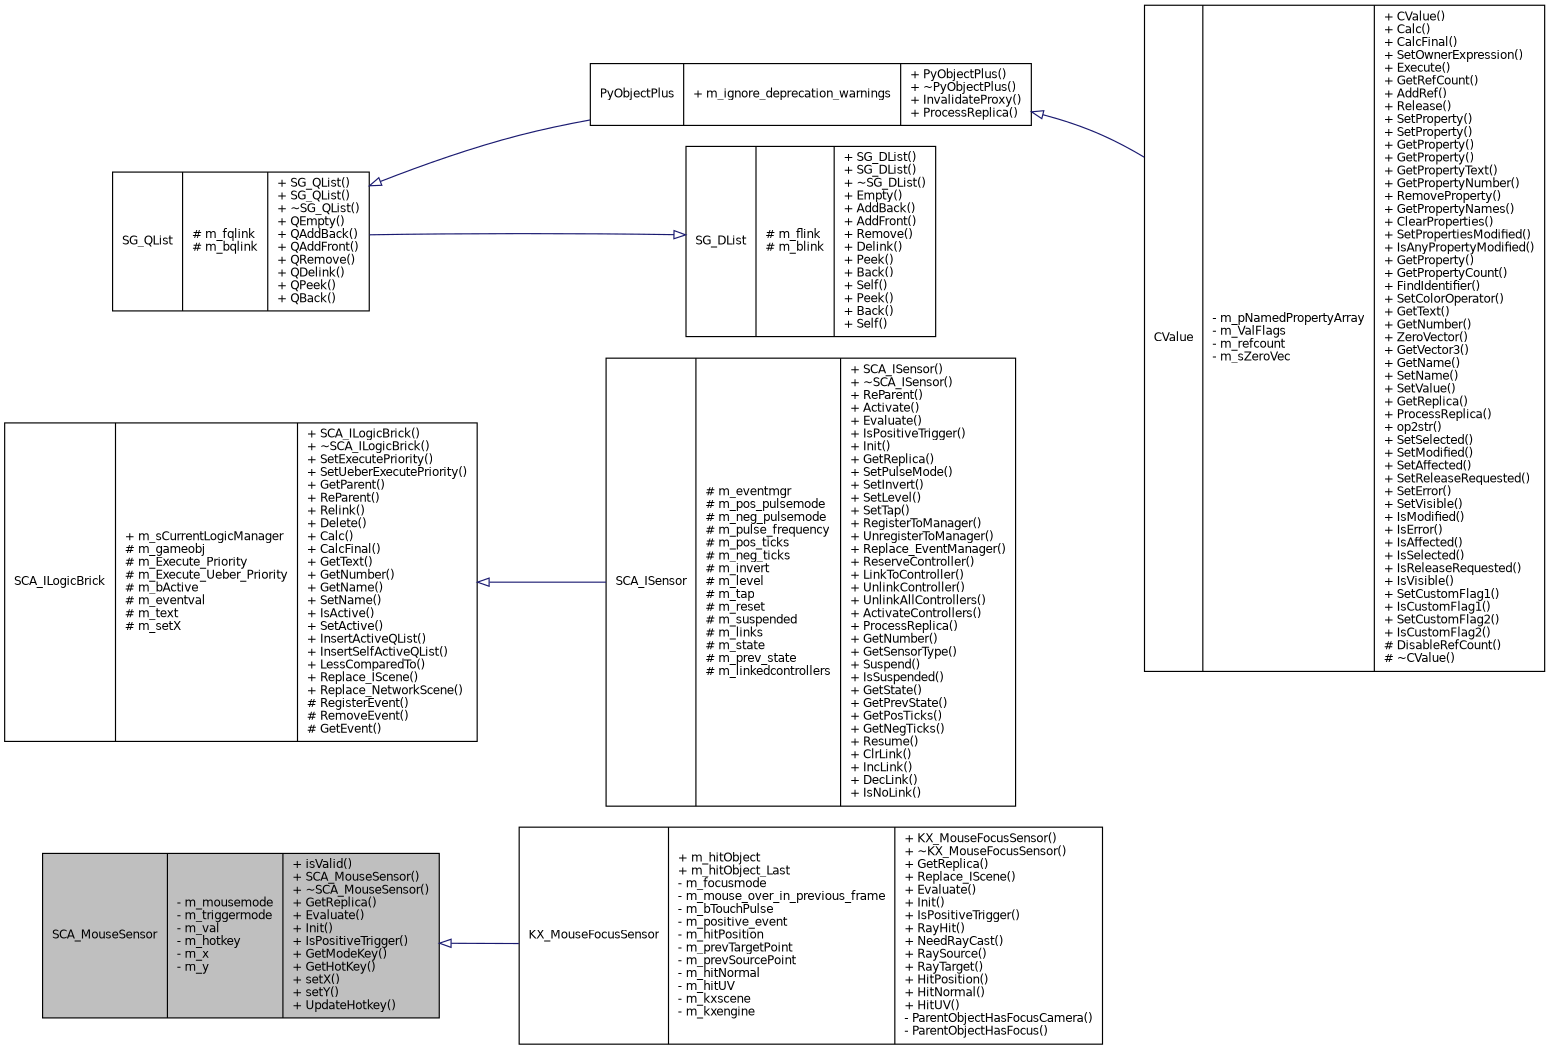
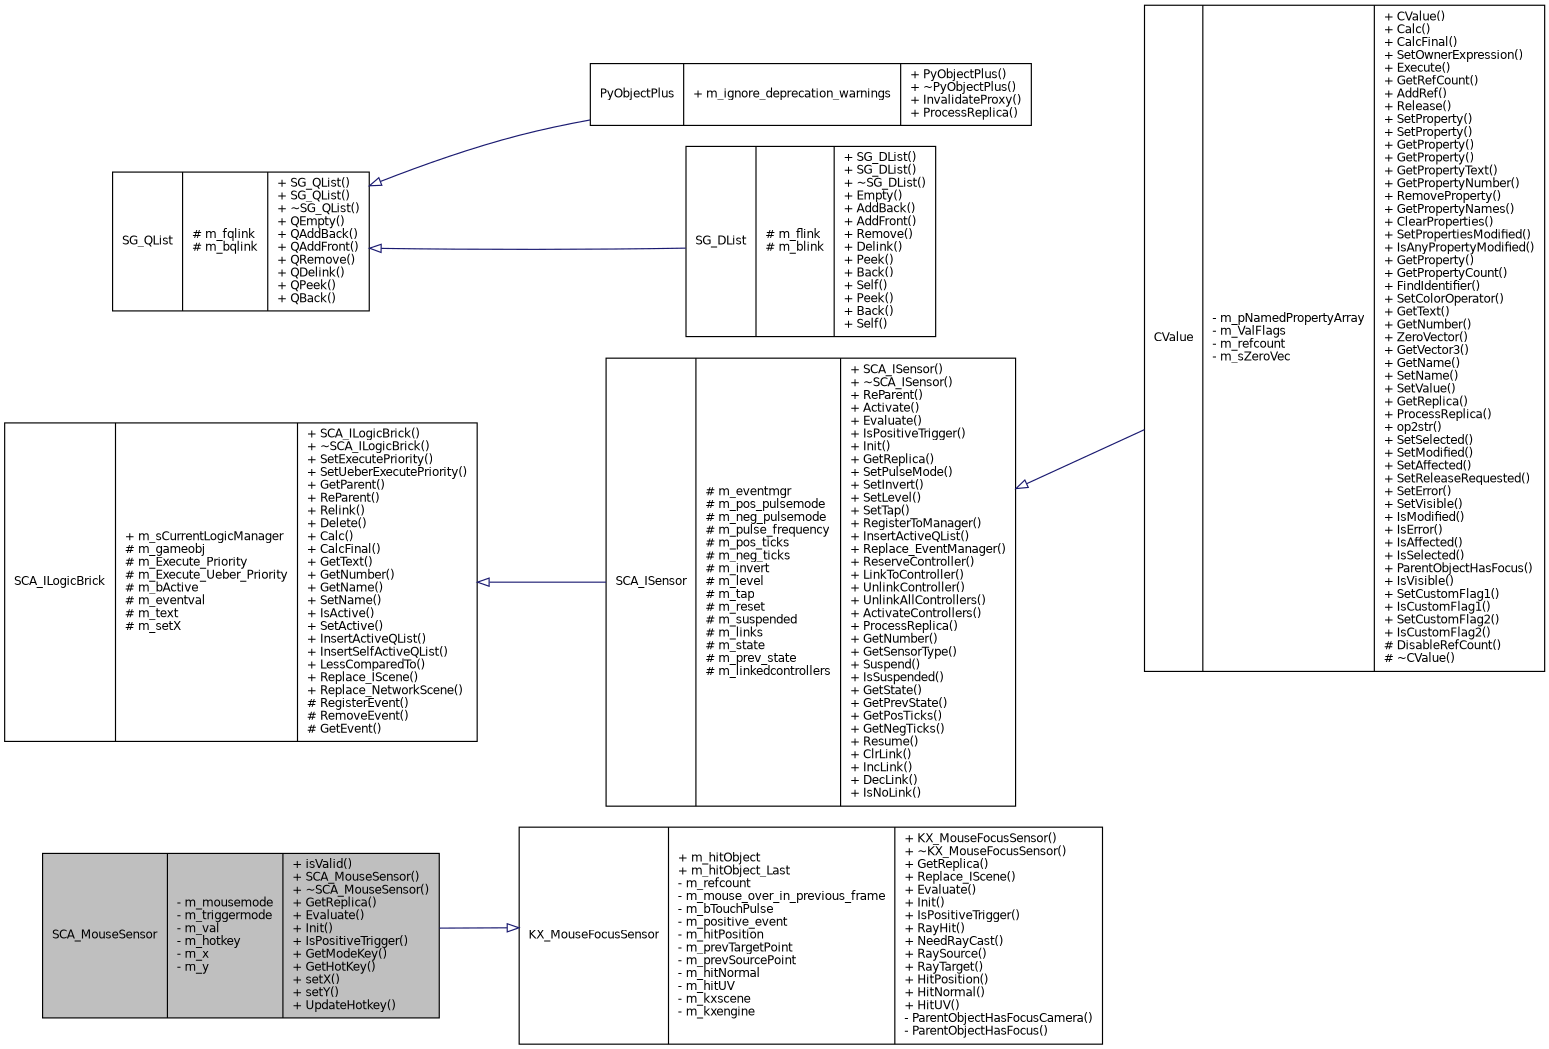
(1095, 132) -> (1086, 457)
(522, 234) -> (533, 249)
(922, 537) -> (910, 537)
(1452, 569) -> (1458, 569)
(722, 884) -> (715, 884)
(485, 943) -> (473, 928)
